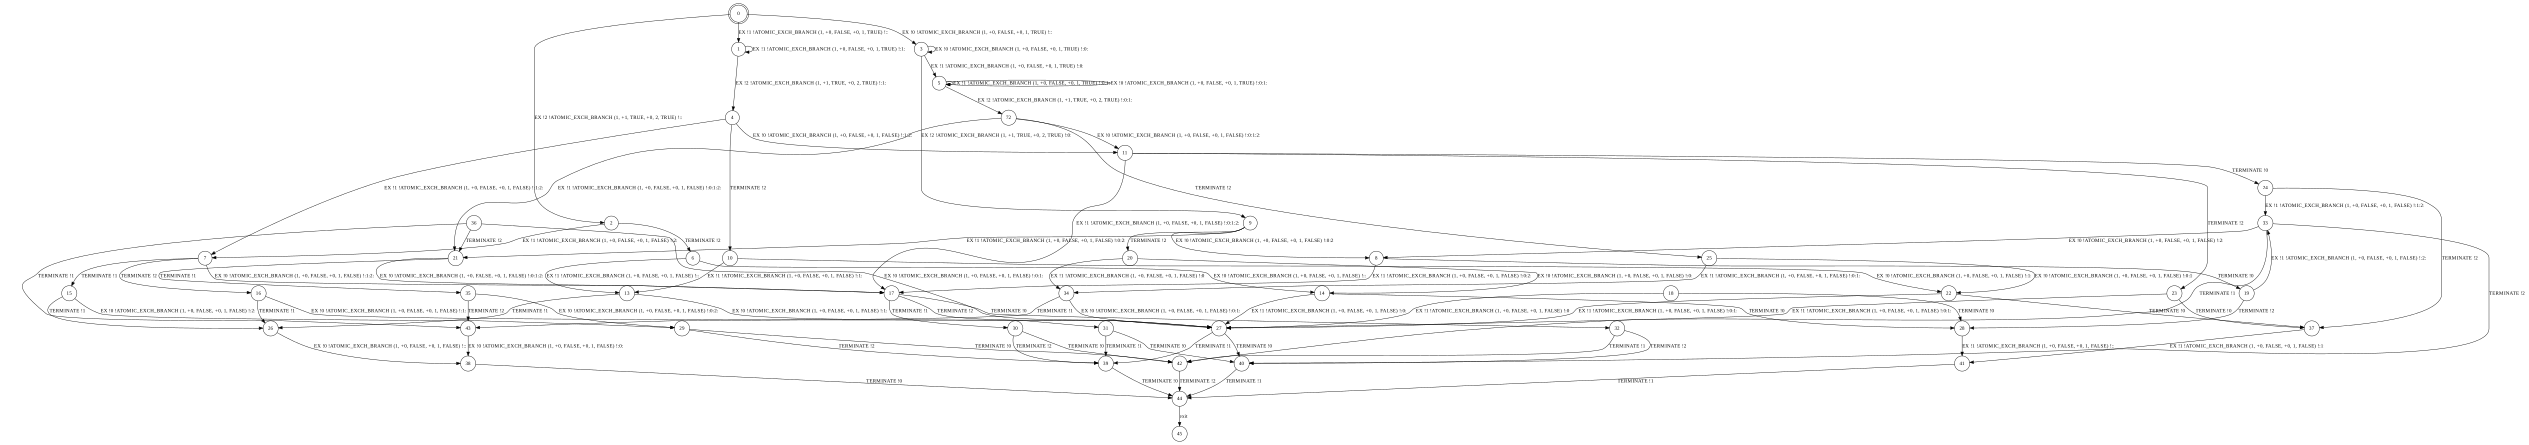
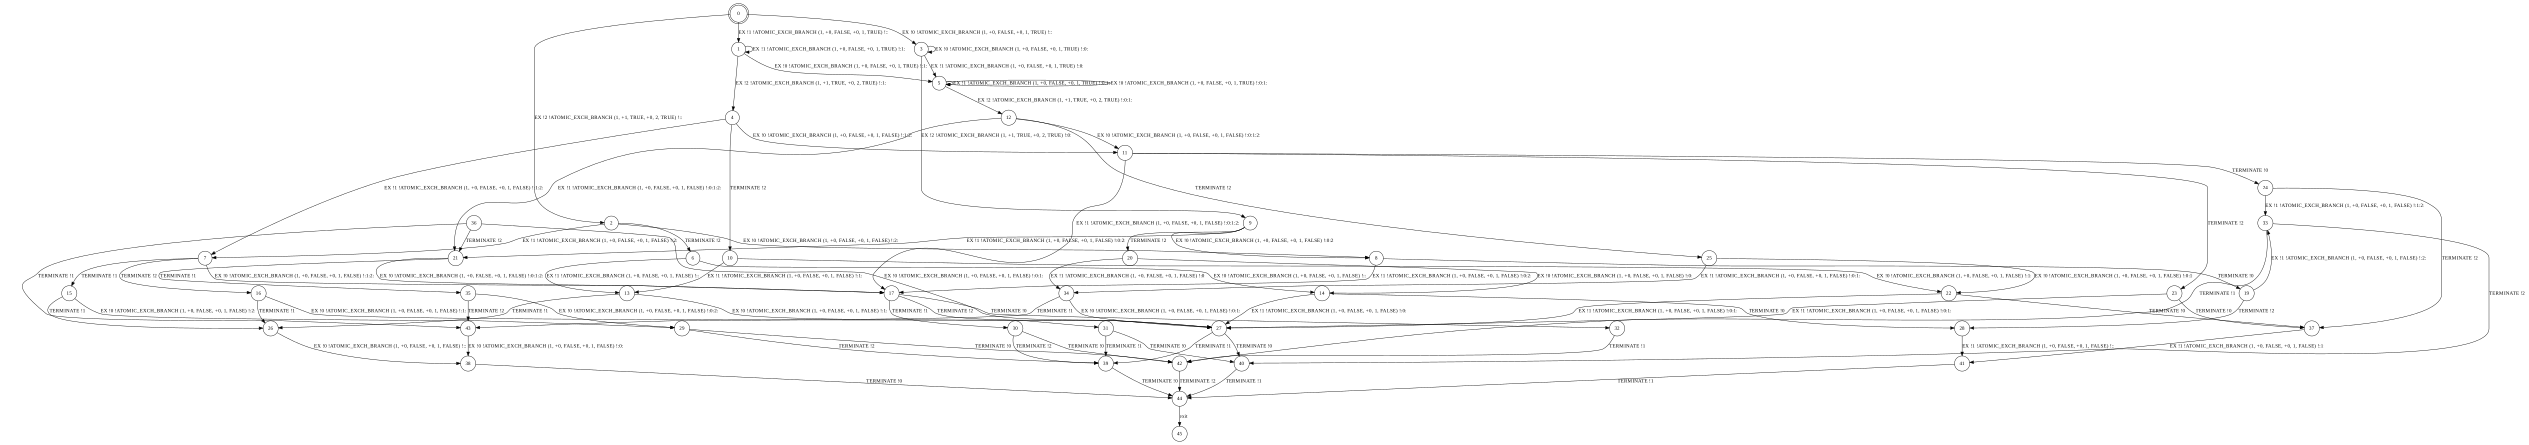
none -> (834, 74)
(1009, 118) -> (1009, 118)
(1823, 245) -> (991, 249)
(1671, 293) -> none
(1577, 358) -> none
